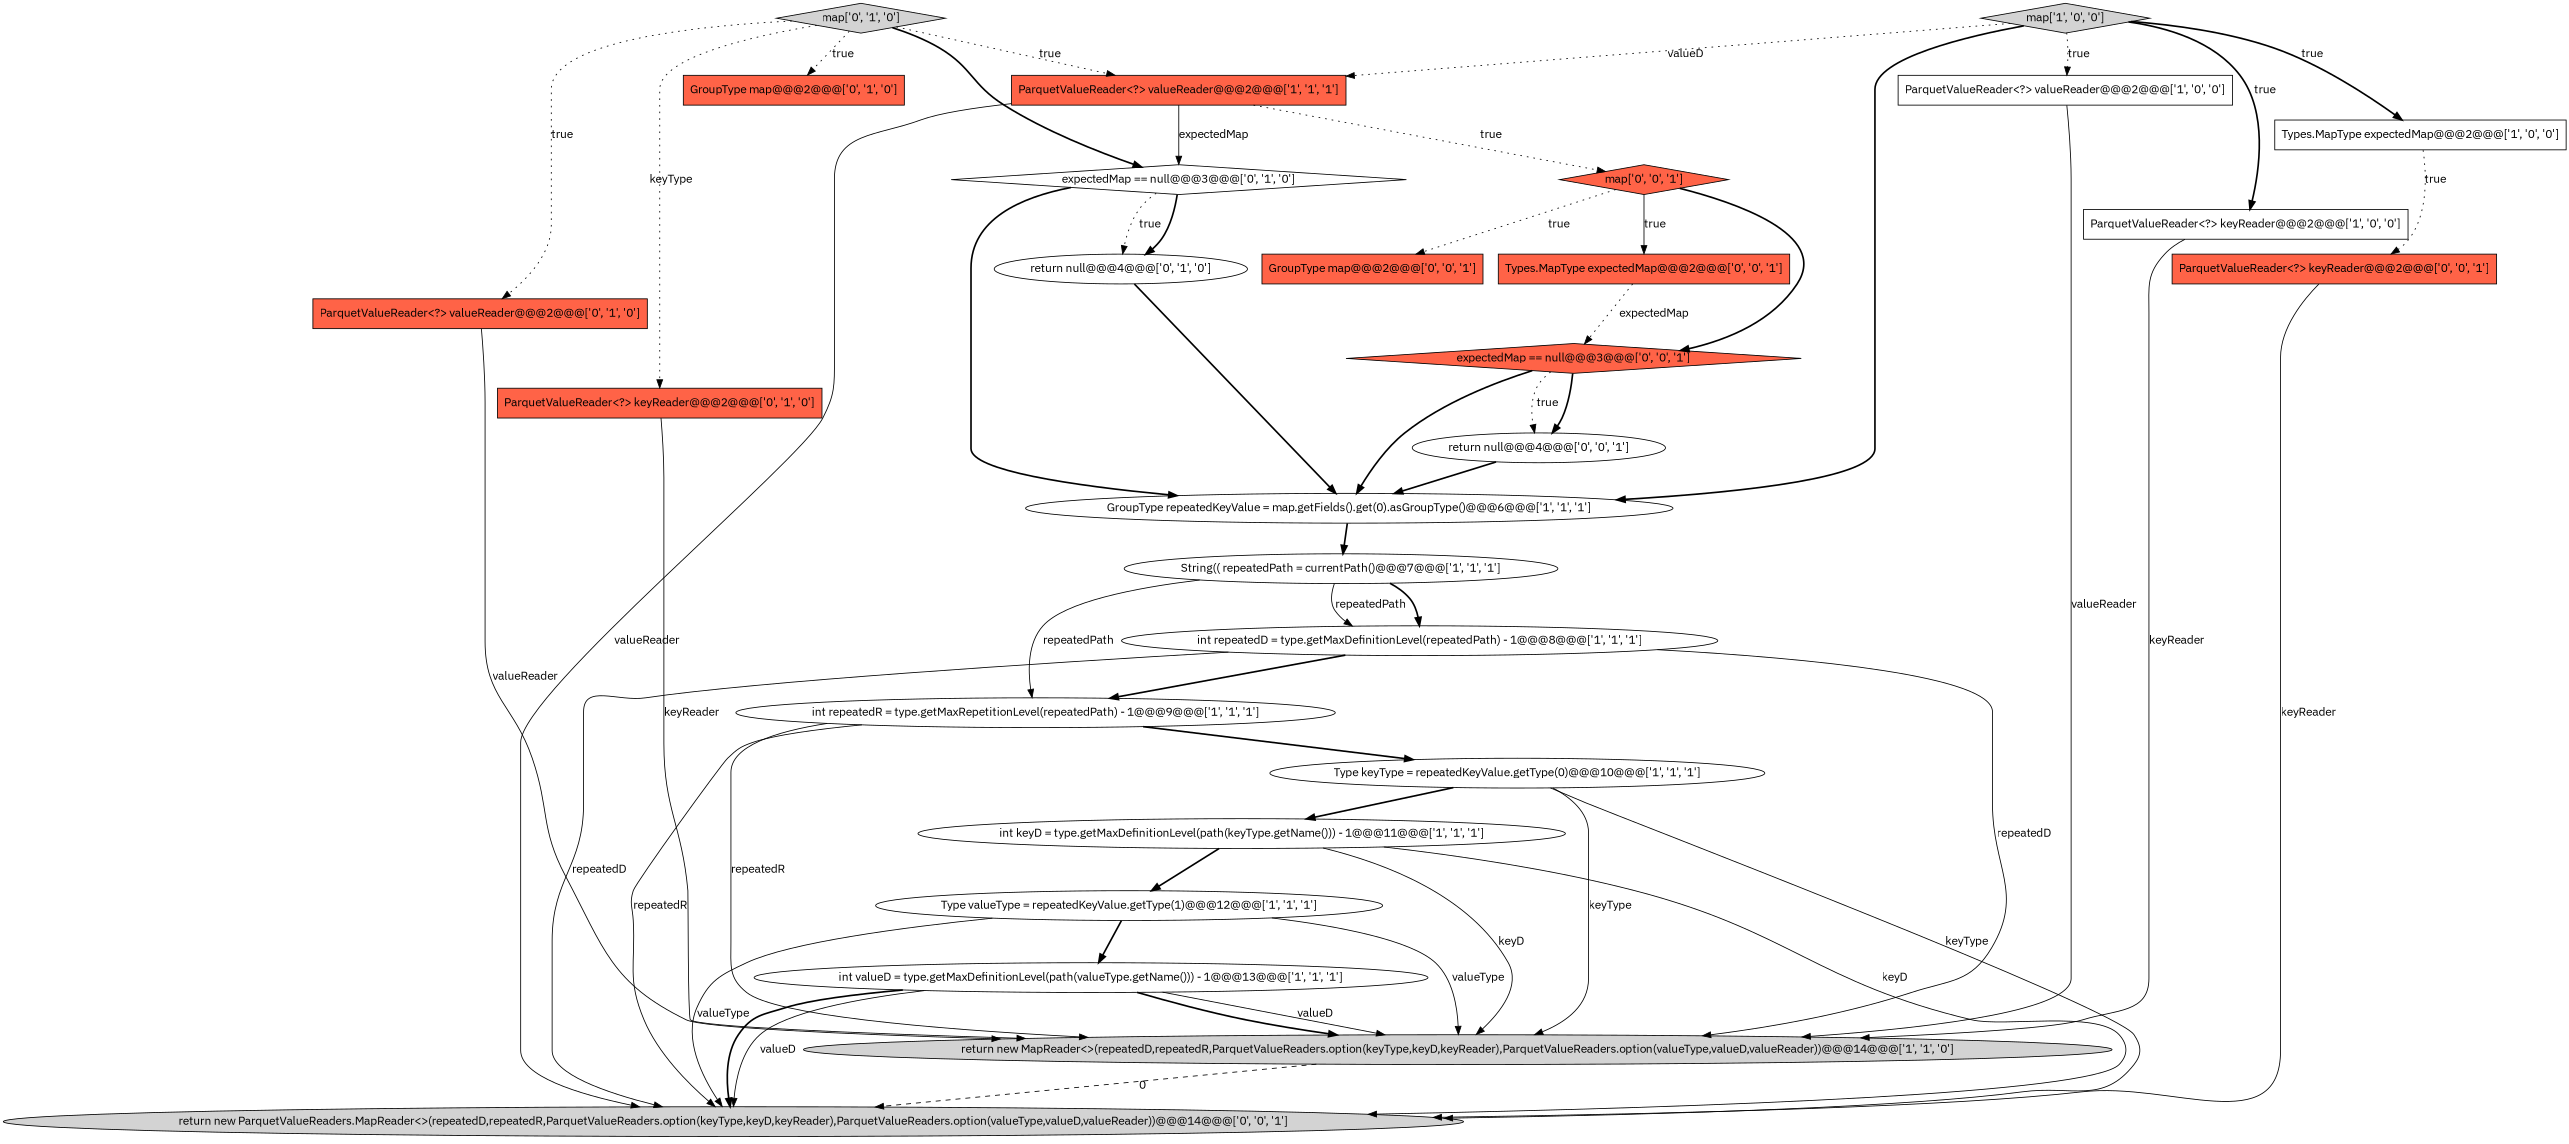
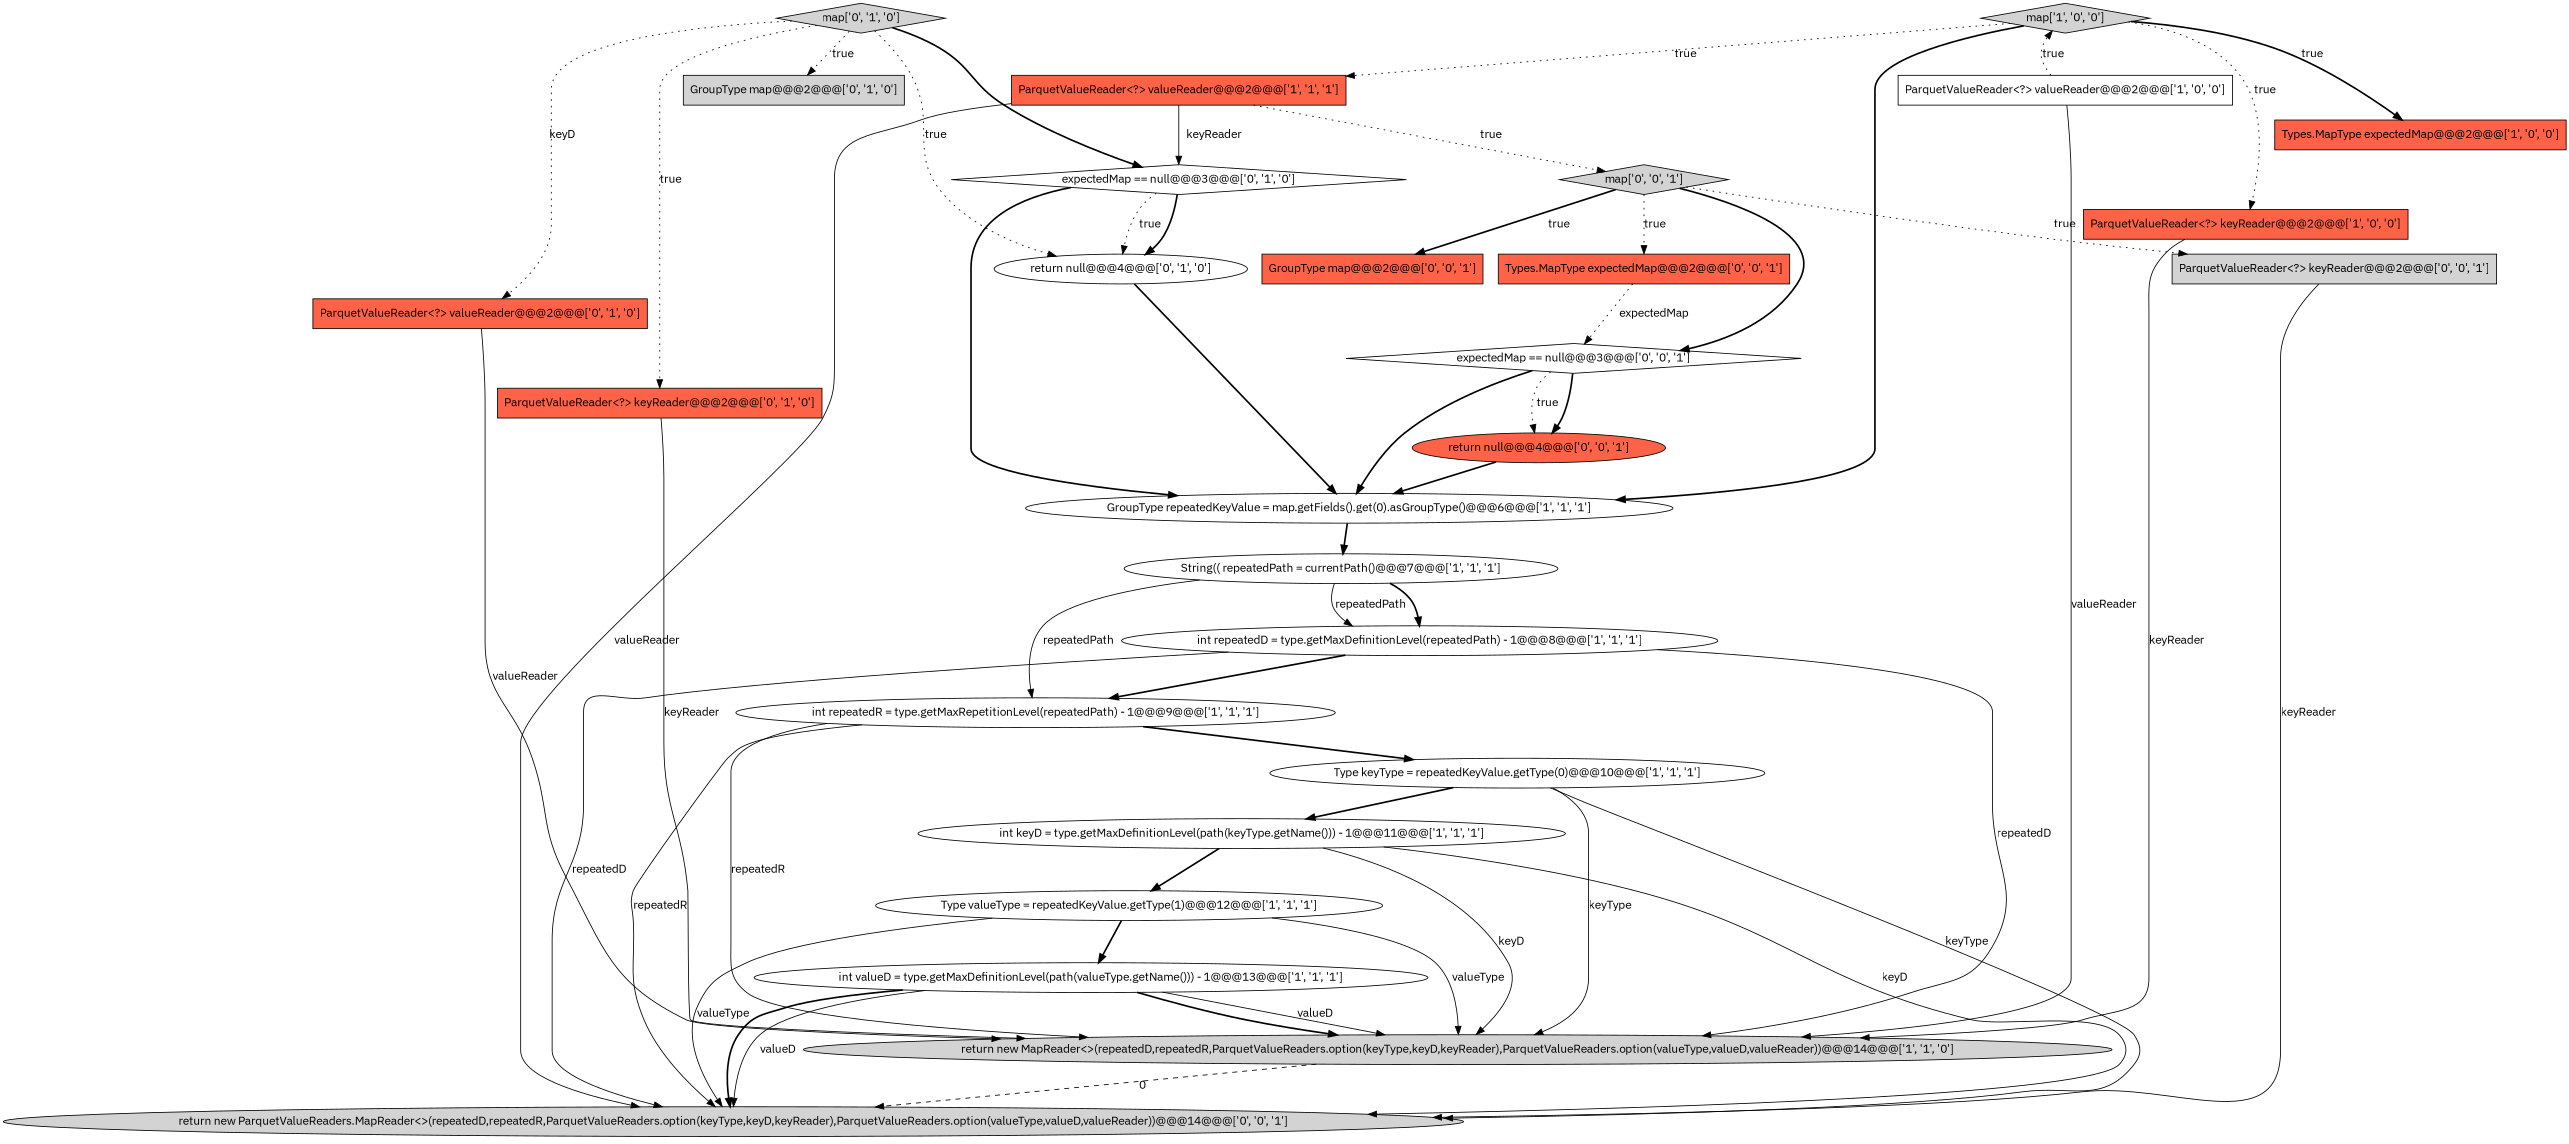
(1002, 50) -> (928, 168)
(2068, 50) -> (2041, 57)
(1686, 54) -> (1686, 54)
(2241, 77) -> (2241, 77)
(794, 90) -> (794, 90)
(562, 135) -> (562, 135)
(1214, 135) -> (1214, 135)
(2420, 135) -> (2420, 135)
(671, 180) -> (671, 180)
(1644, 180) -> (1644, 180)
(2423, 204) -> (1932, 223)
(1644, 220) -> (1644, 220)
(1520, 221) -> (1520, 221)
(2246, 224) -> (2246, 224)
(2334, 269) -> (2334, 269)
(1574, 358) -> (1574, 358)
(1539, 448) -> (1539, 448)
